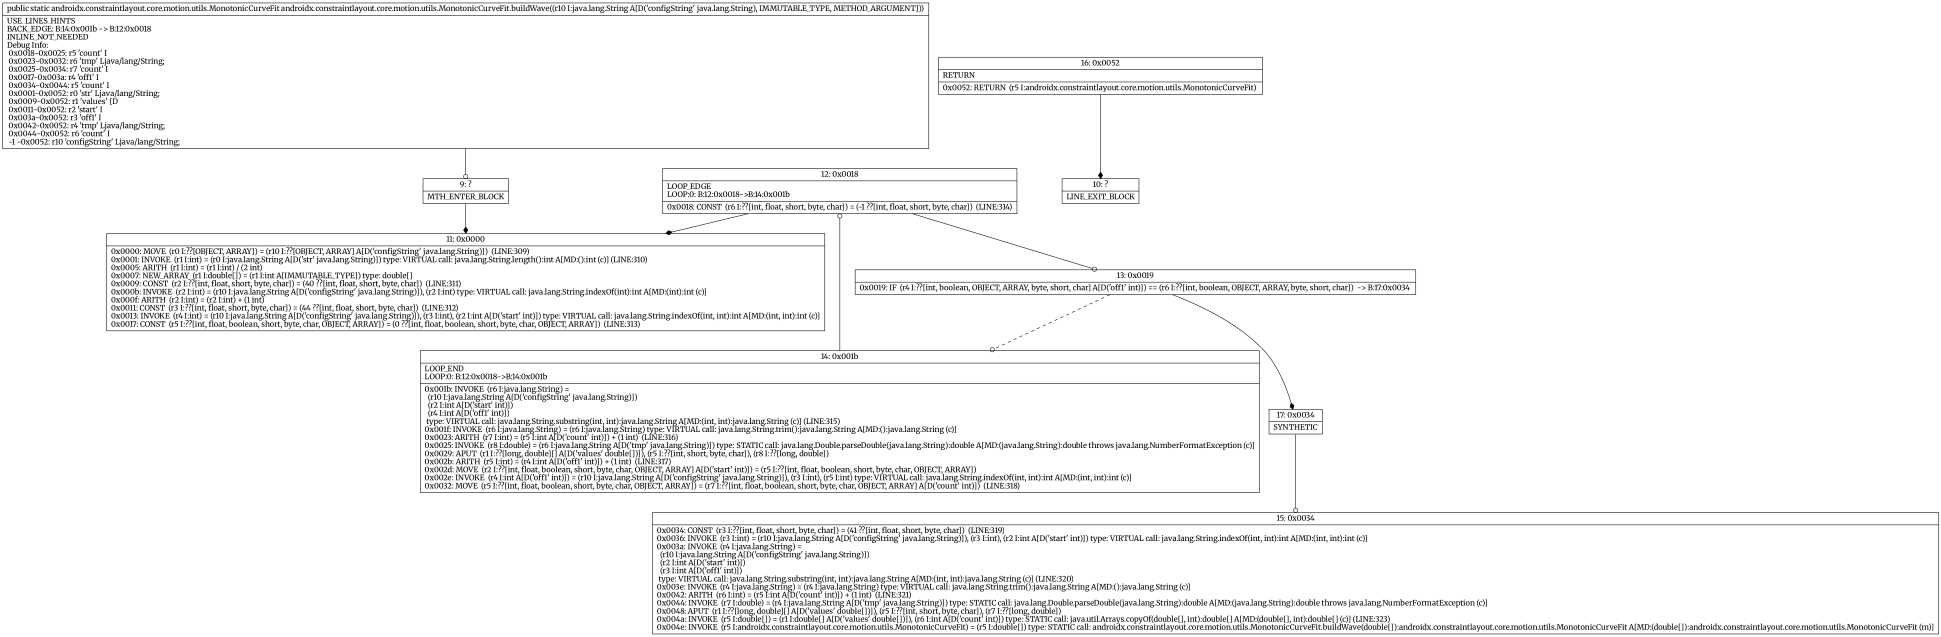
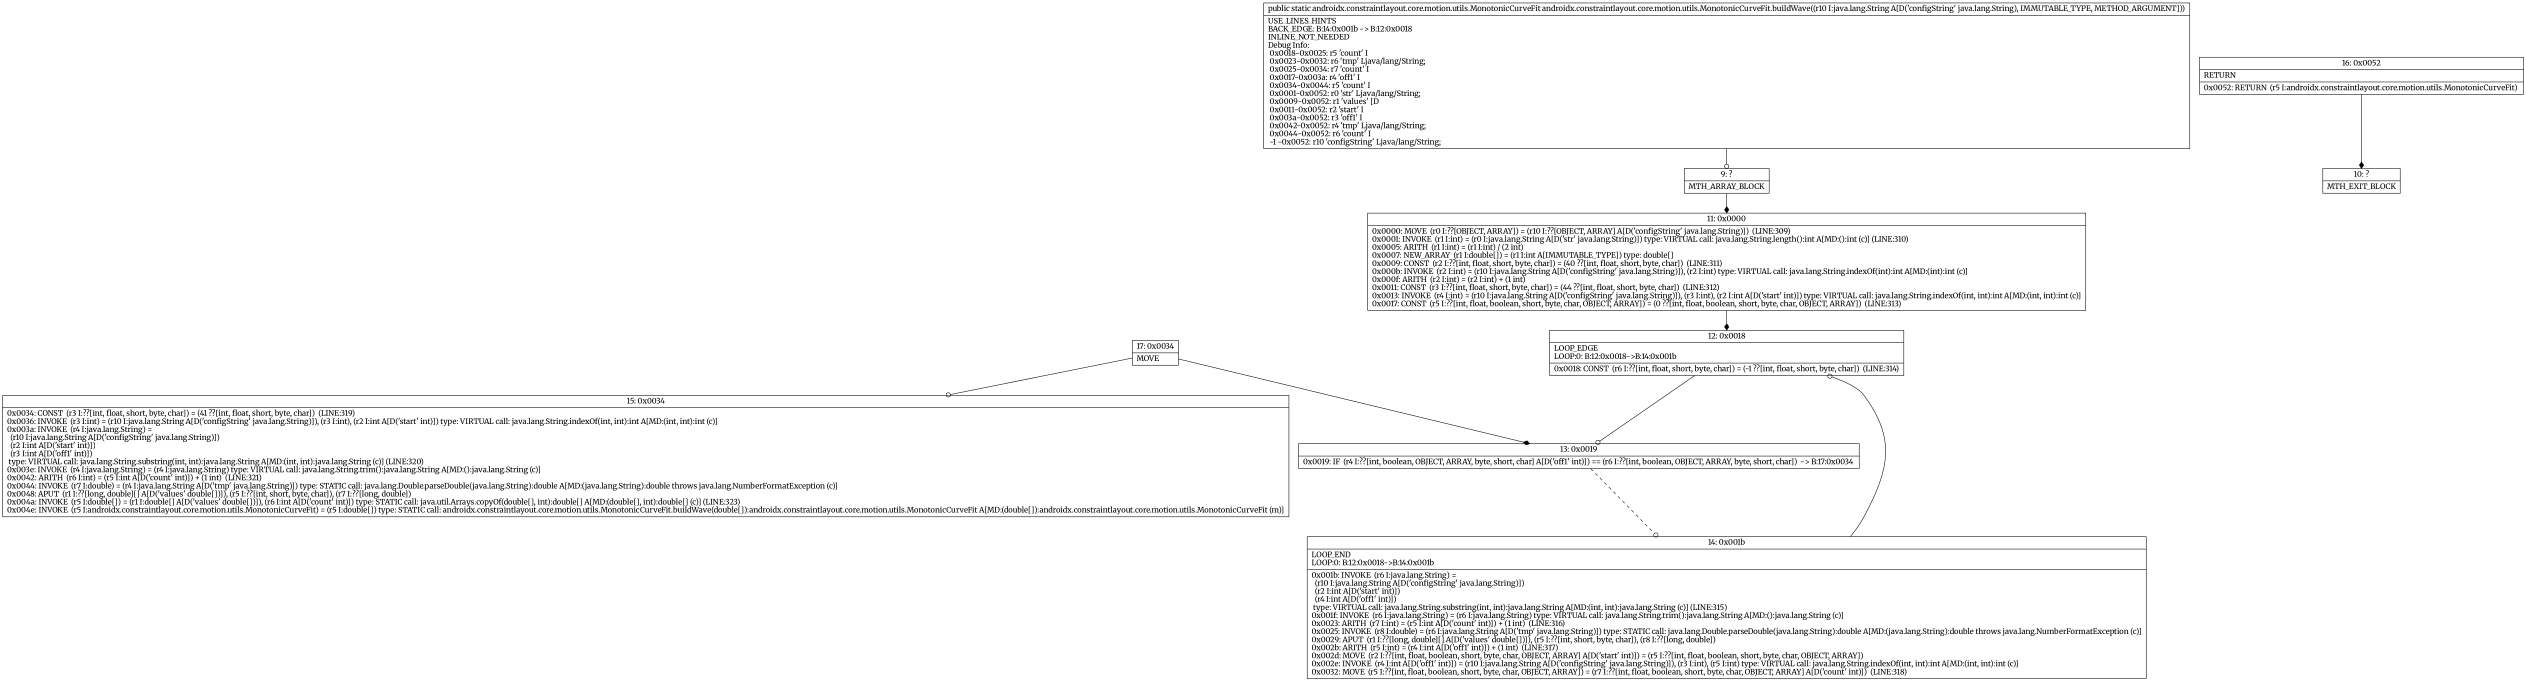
(466, 197) -> (1727, 187)
(1101, 197) -> (2362, 187)
(710, 223) -> (1727, 317)
(1246, 334) -> (1351, 401)
(1296, 428) -> (1148, 359)
